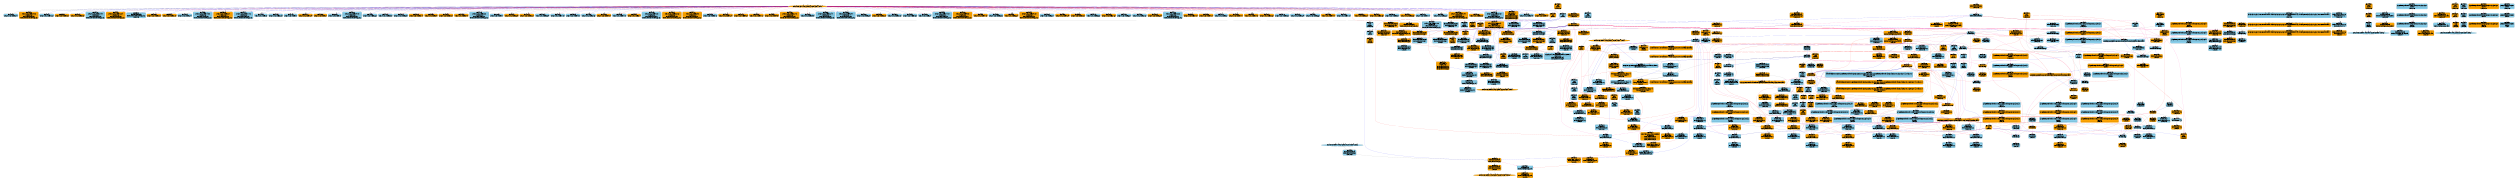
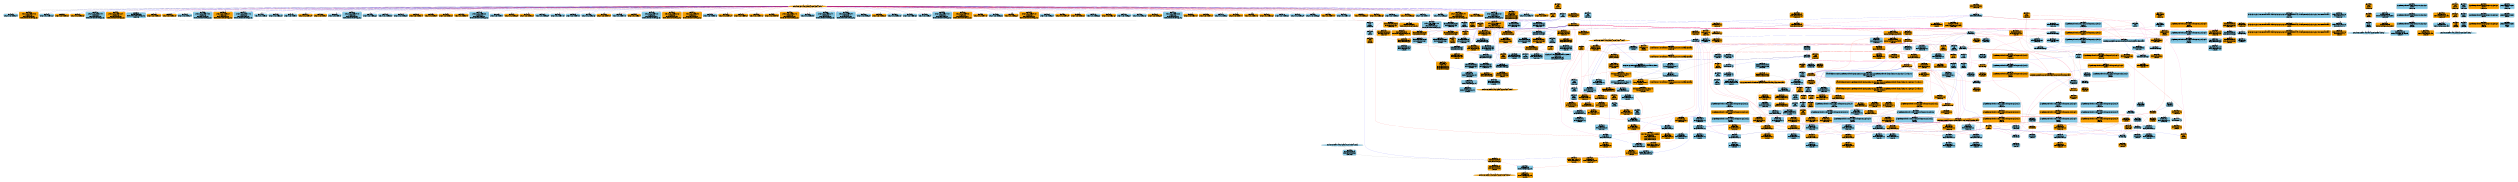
(1949, 127) -> (1949, 127)
